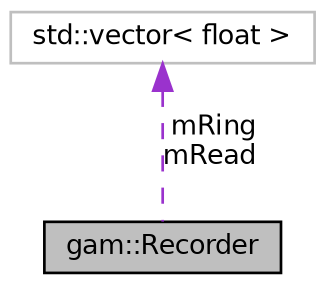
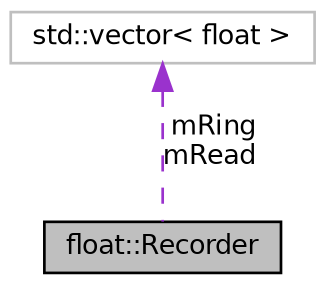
(163, 247) -> (163, 247)
